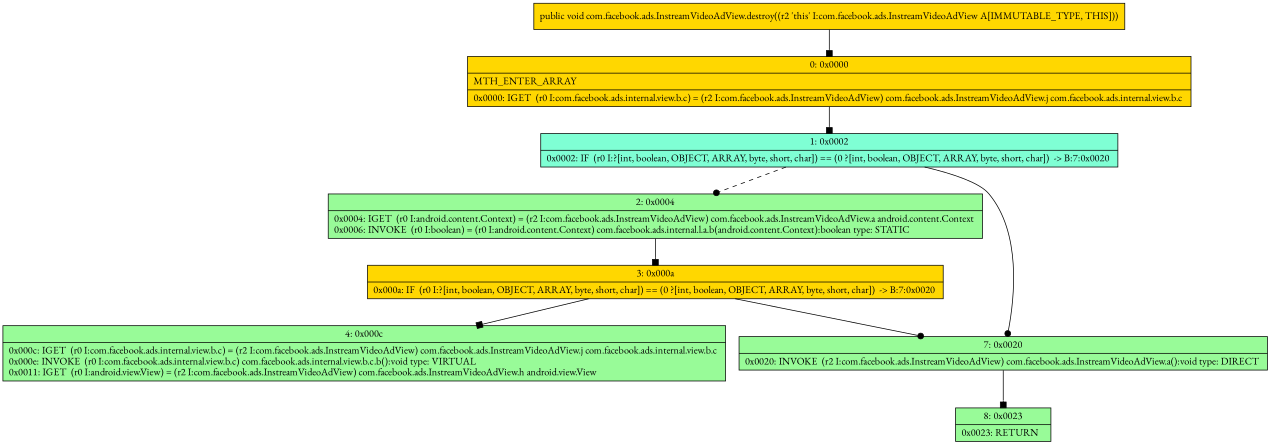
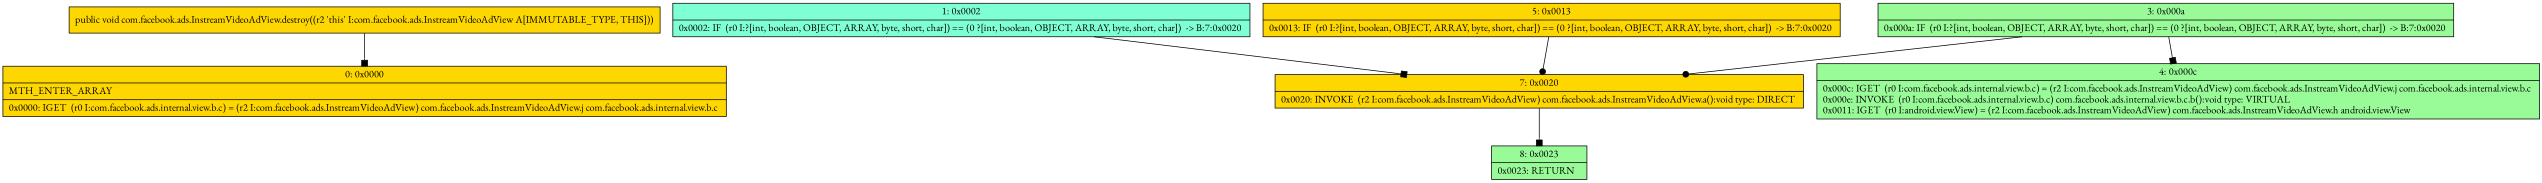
none -> (1552, 20)
(829, 116) -> none
(655, 216) -> none
(1006, 225) -> (1247, 55)
(655, 282) -> (2166, 20)
(1003, 353) -> (1539, 91)
